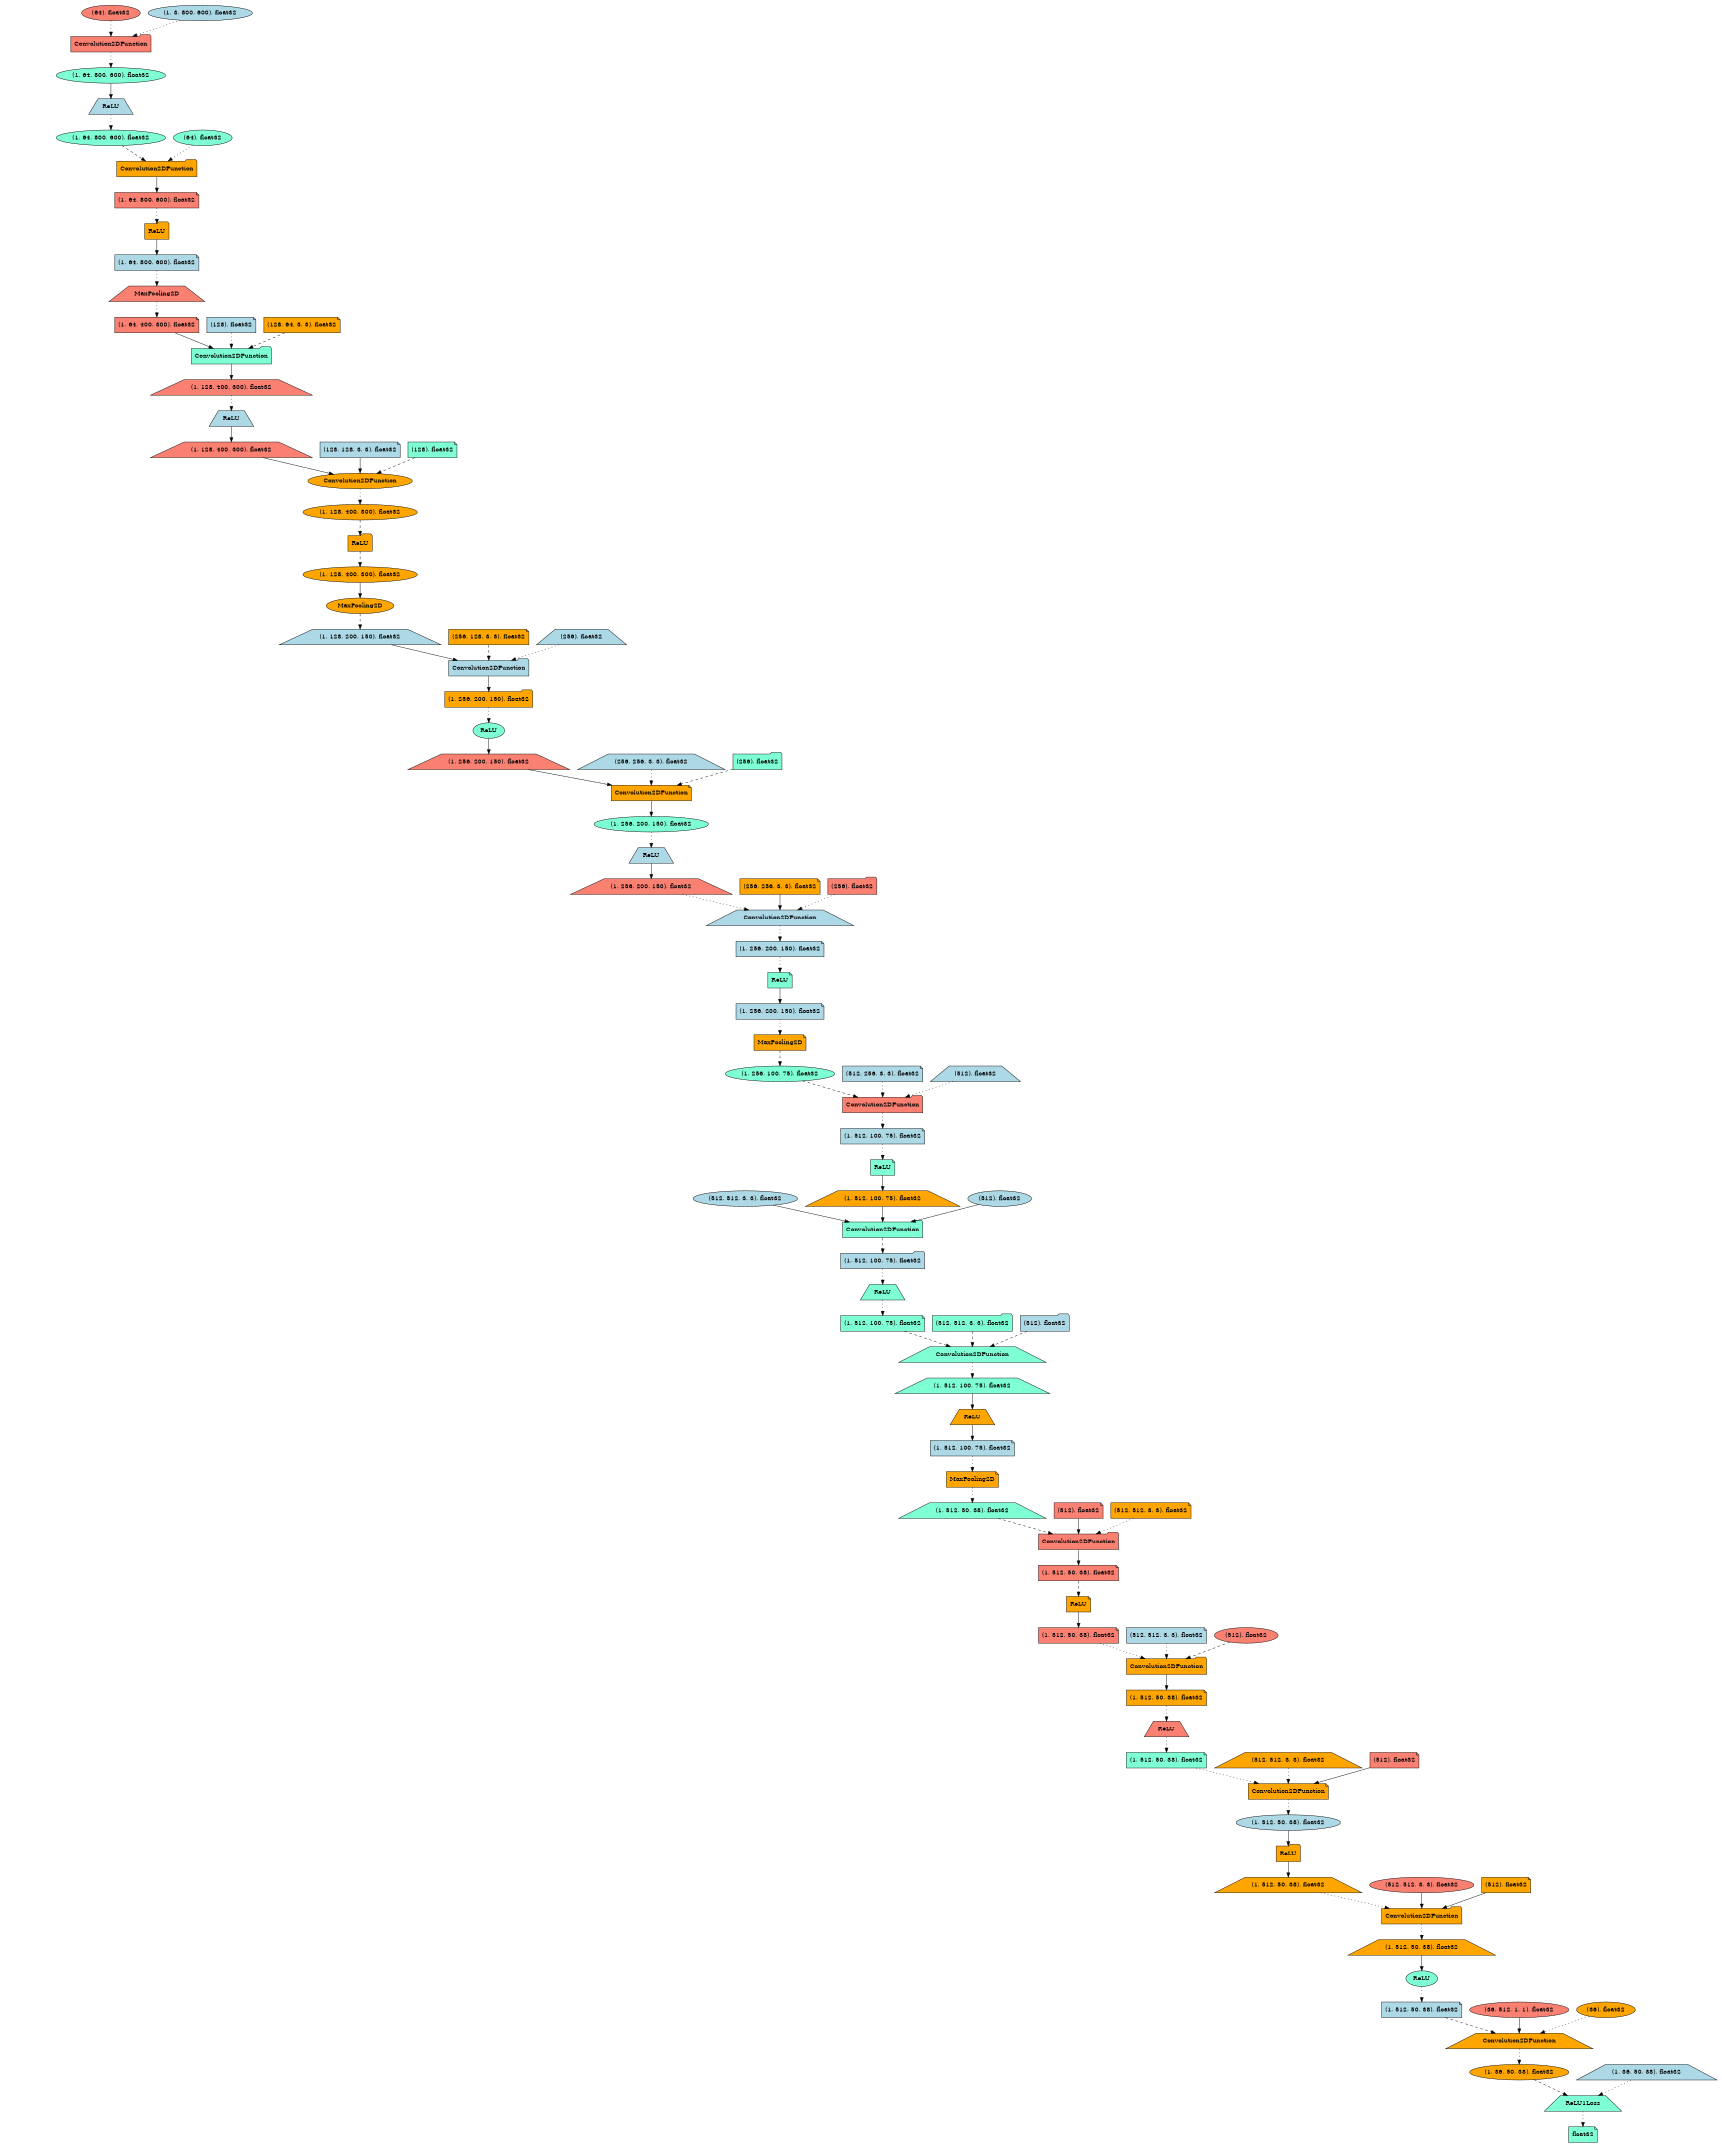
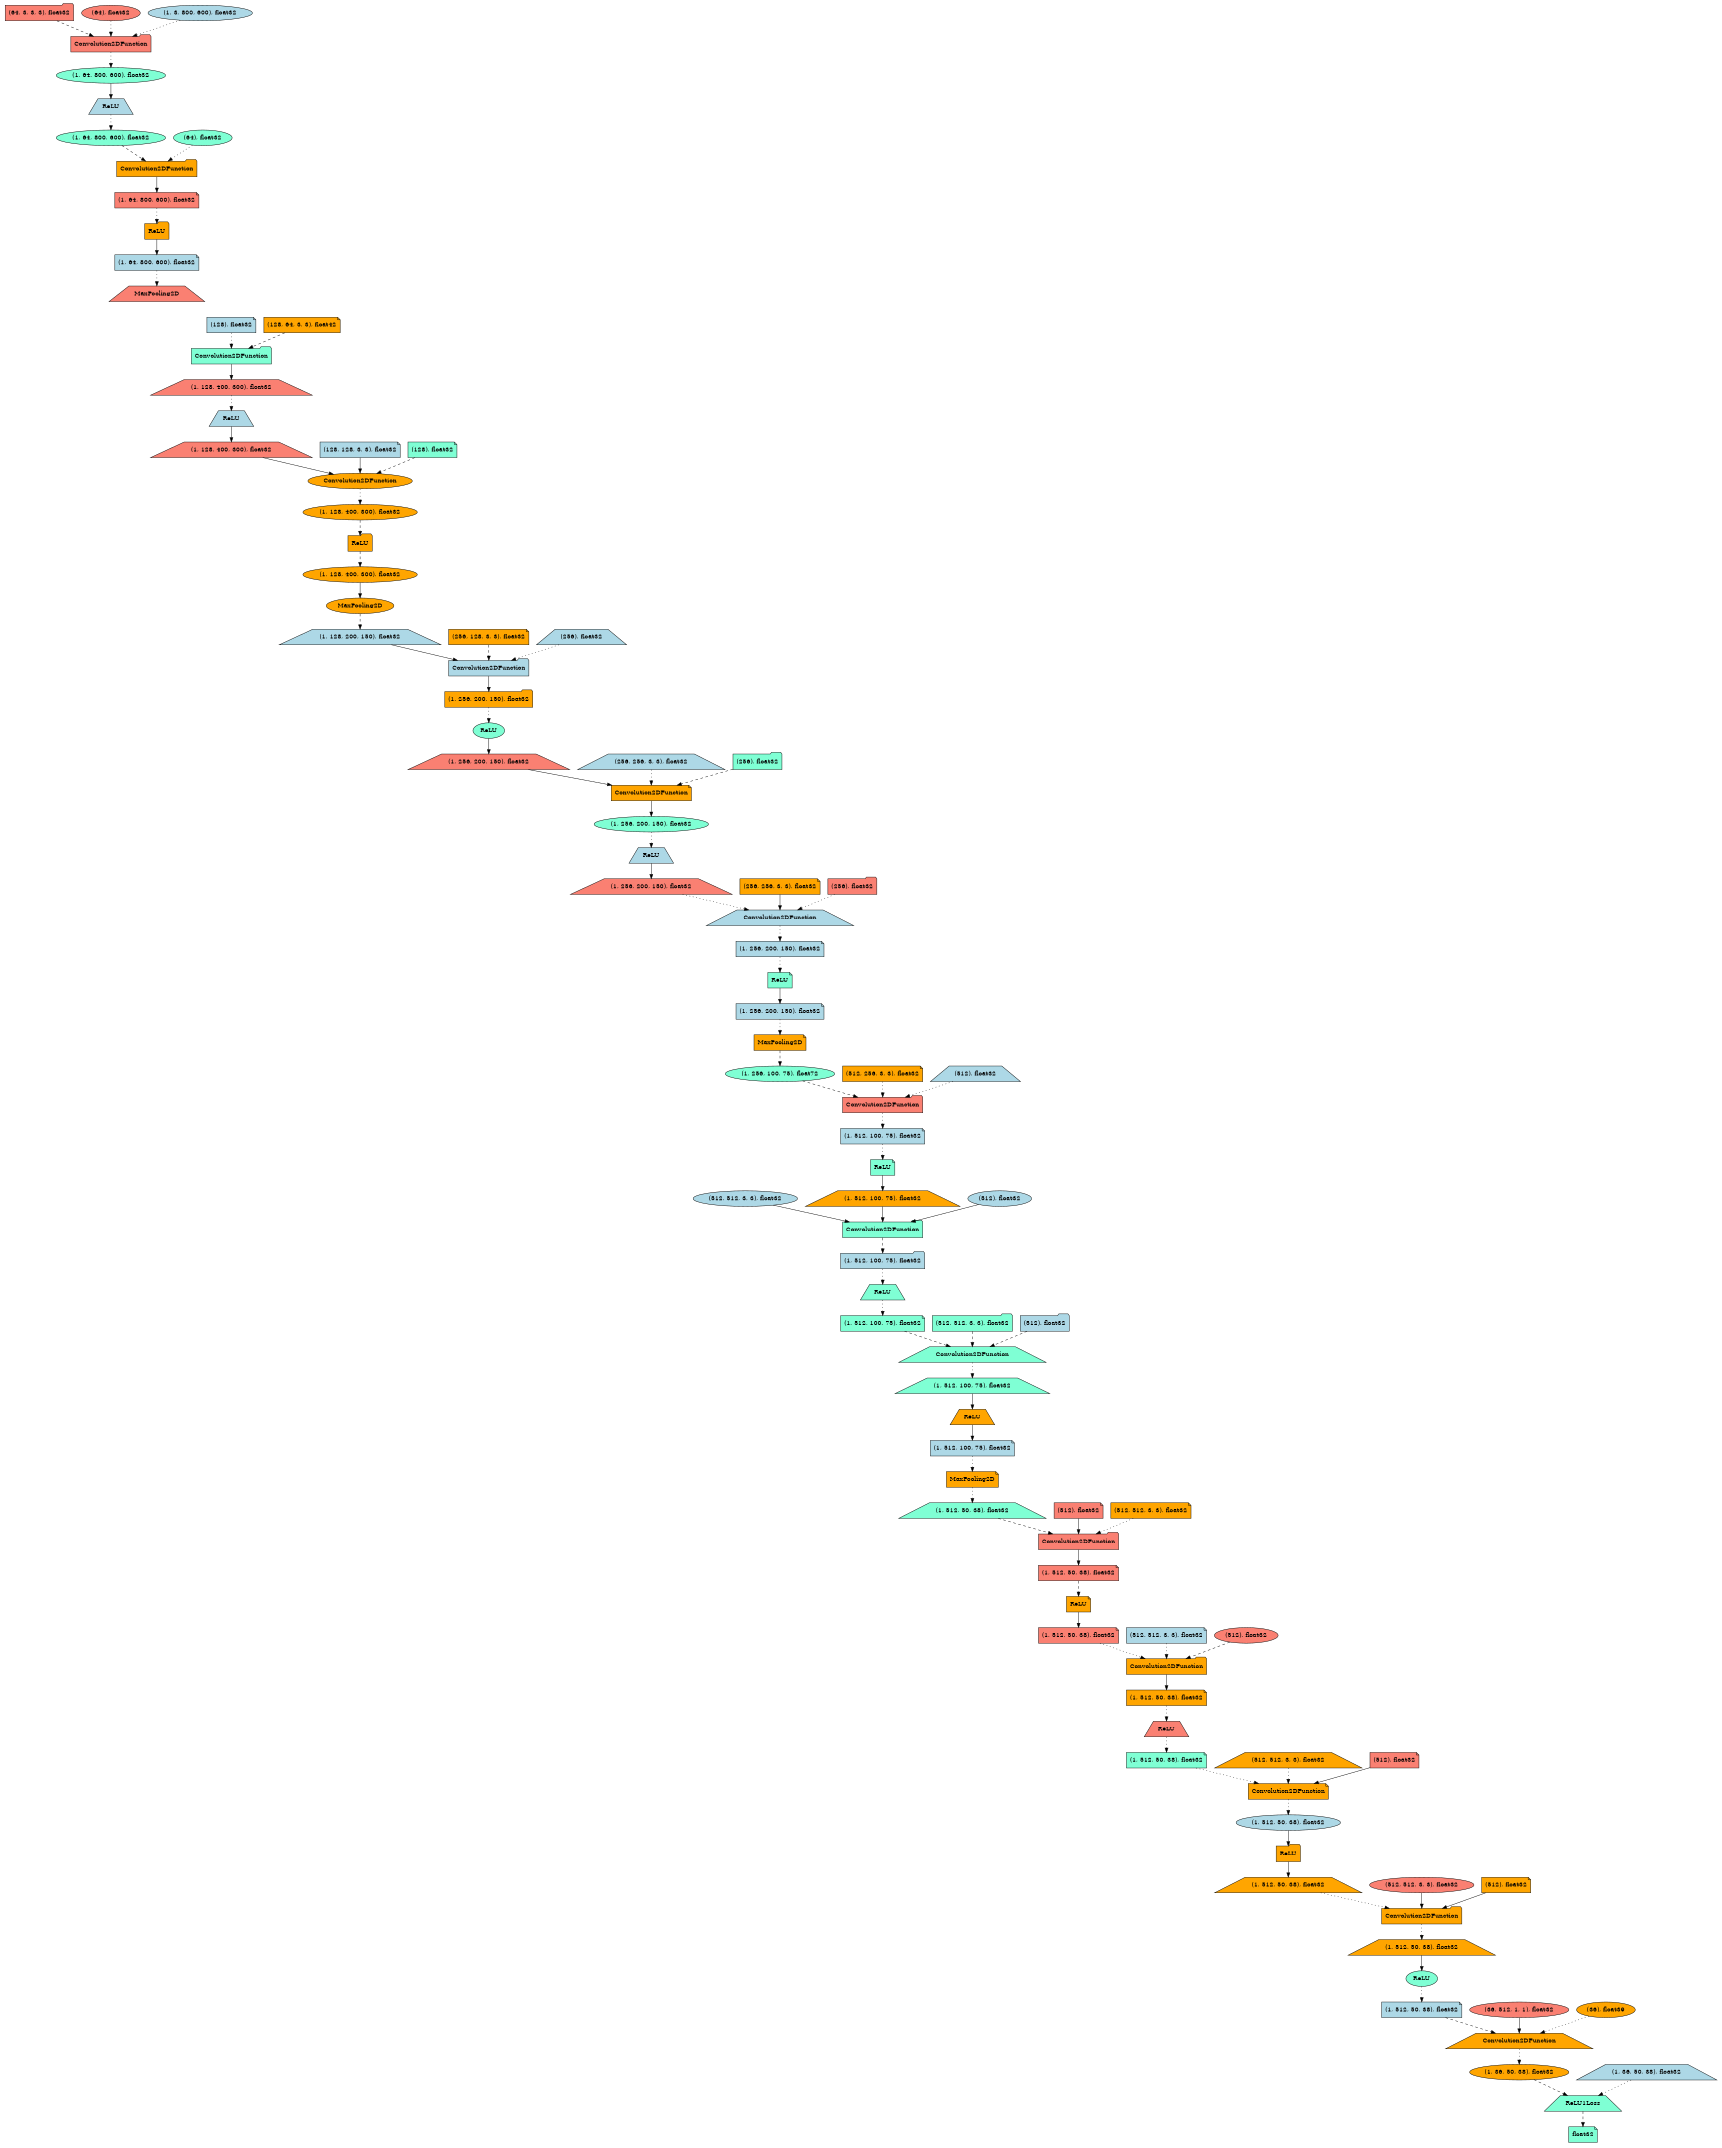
none -> (39, 13)
(157, 325) -> none
(302, 325) -> (302, 325)
(780, 1074) -> (780, 1074)
(883, 1074) -> (883, 1074)
(1606, 2010) -> (1606, 2010)
(1583, 2117) -> (1583, 2117)
